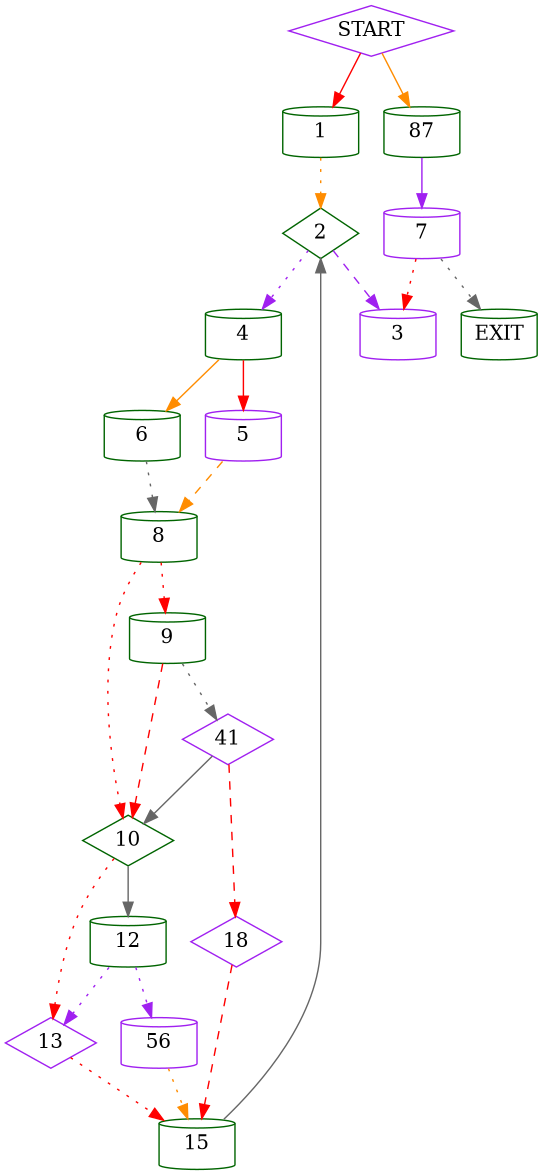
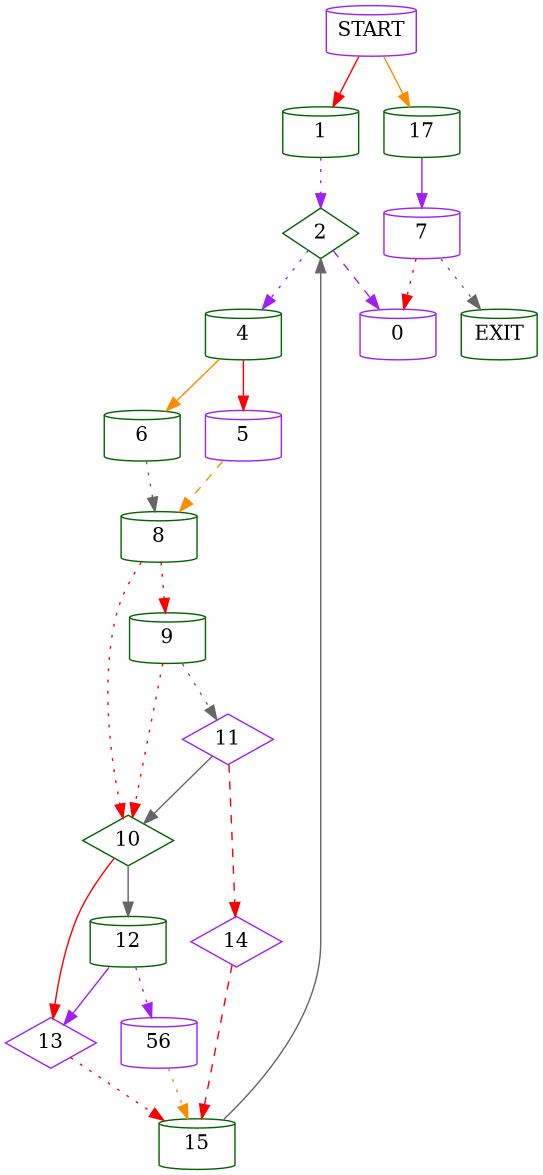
(371, 31) -> (371, 31)
(422, 132) -> (422, 132)
(321, 176) -> (321, 176)
(398, 335) -> (398, 335)
(149, 733) -> (149, 733)
(228, 739) -> (228, 739)
(73, 927) -> (73, 927)
(236, 942) -> (236, 942)
(91, 990) -> (91, 990)
